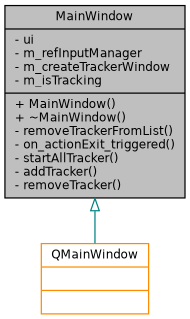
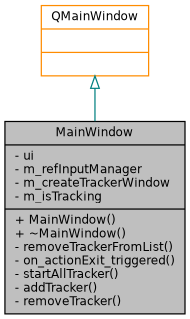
(95, 227) -> (95, 105)
